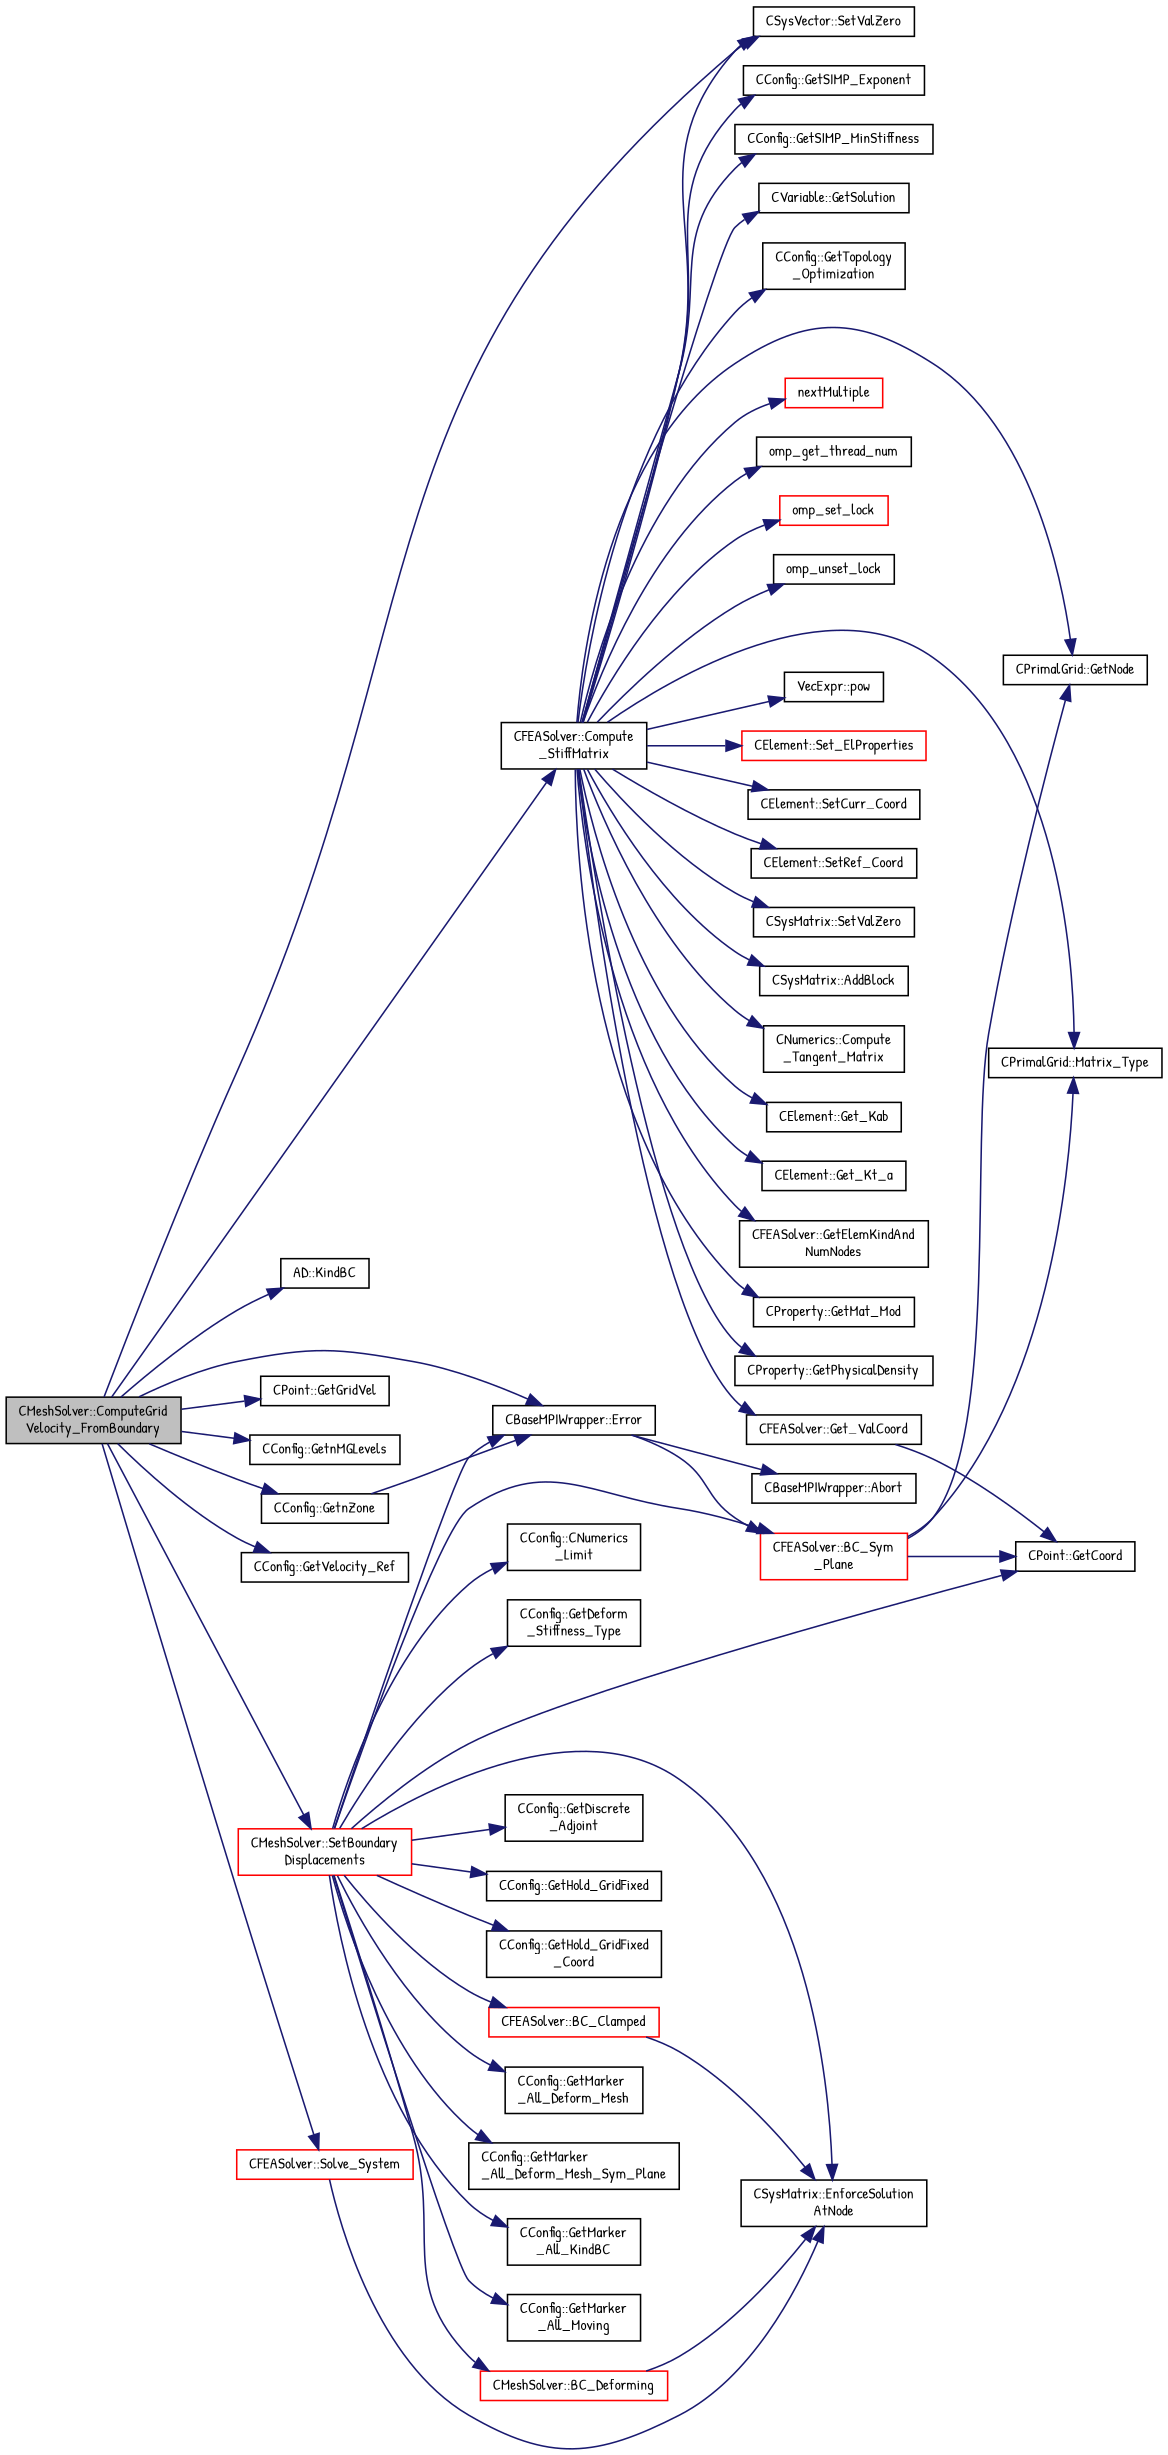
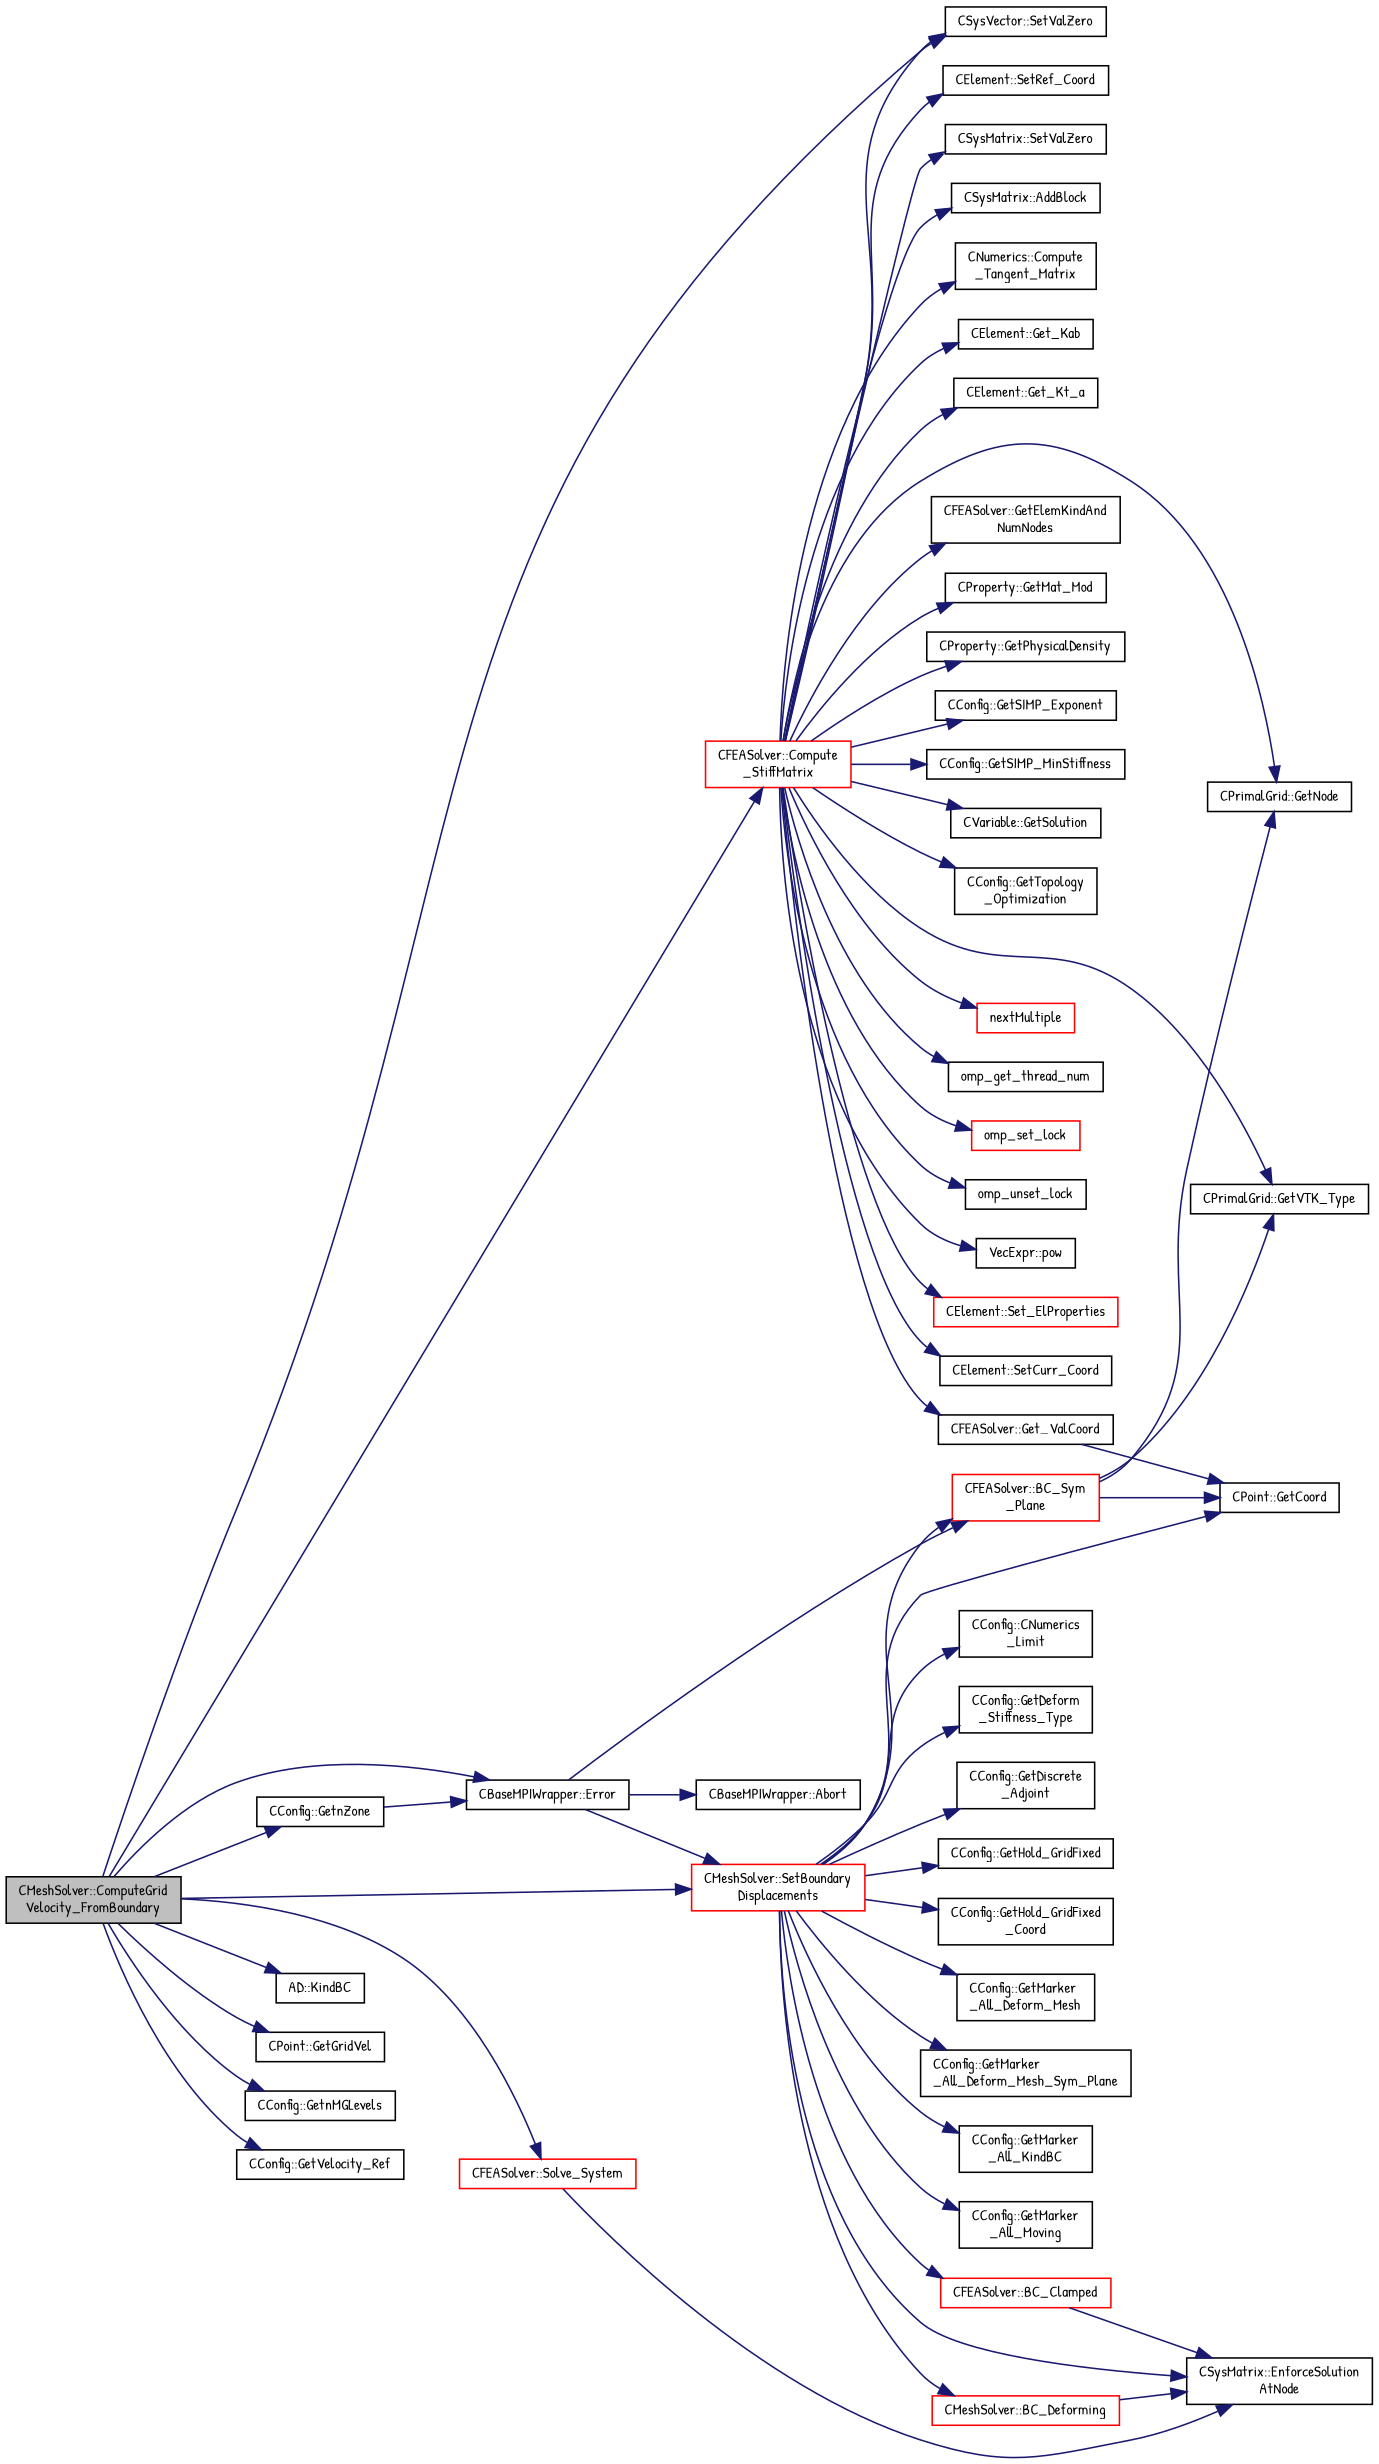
(574, 746) -> (778, 764)
(1075, 1063) -> (1280, 1199)
(427, 1560) -> (645, 1834)
